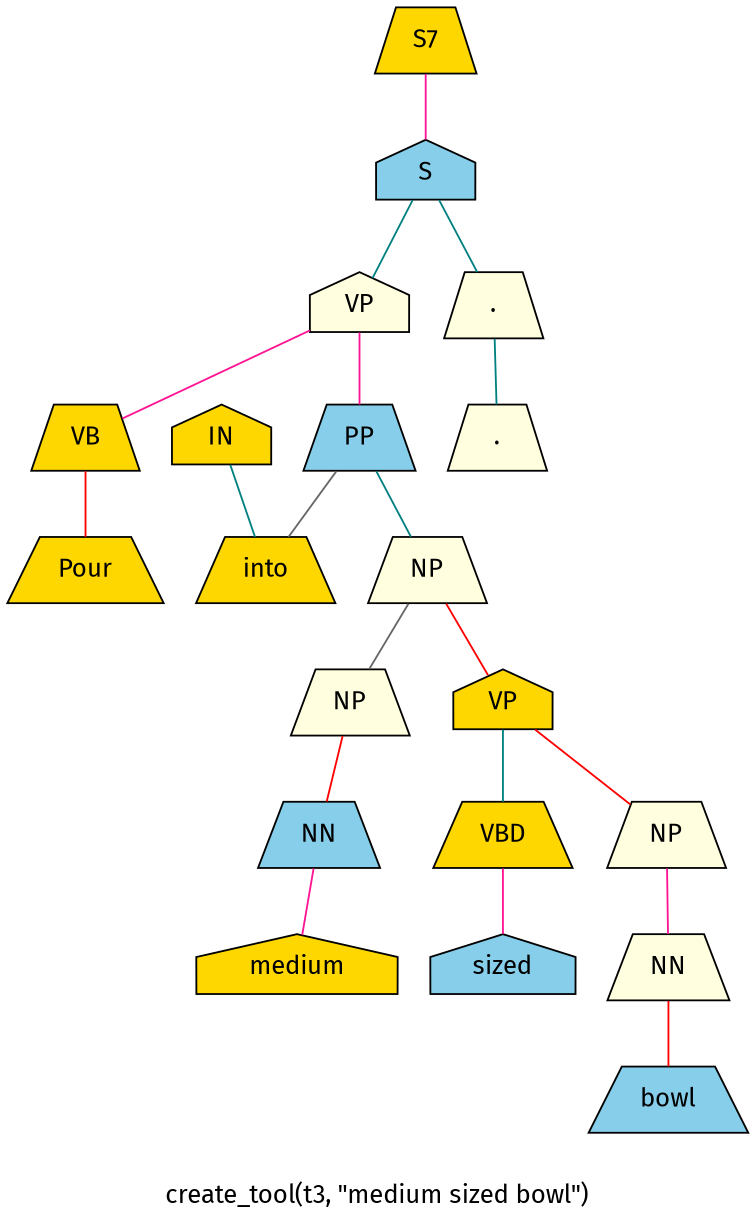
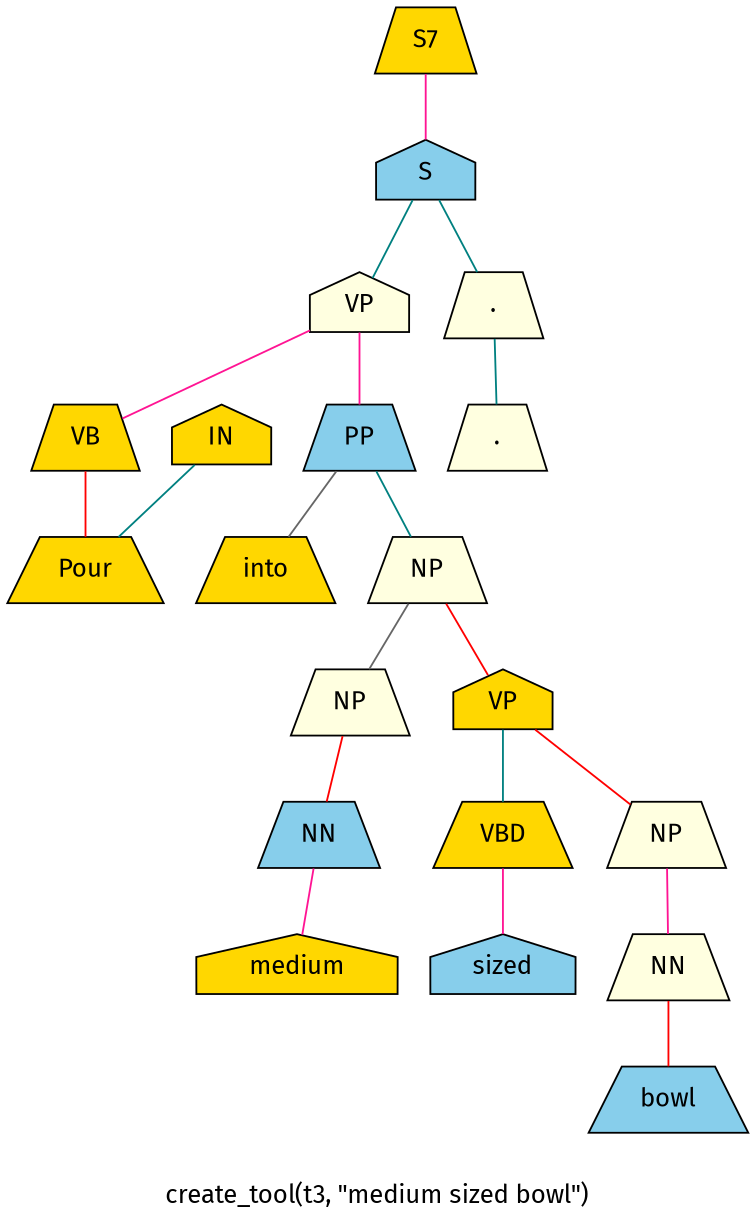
(243, 501) -> (157, 501)
